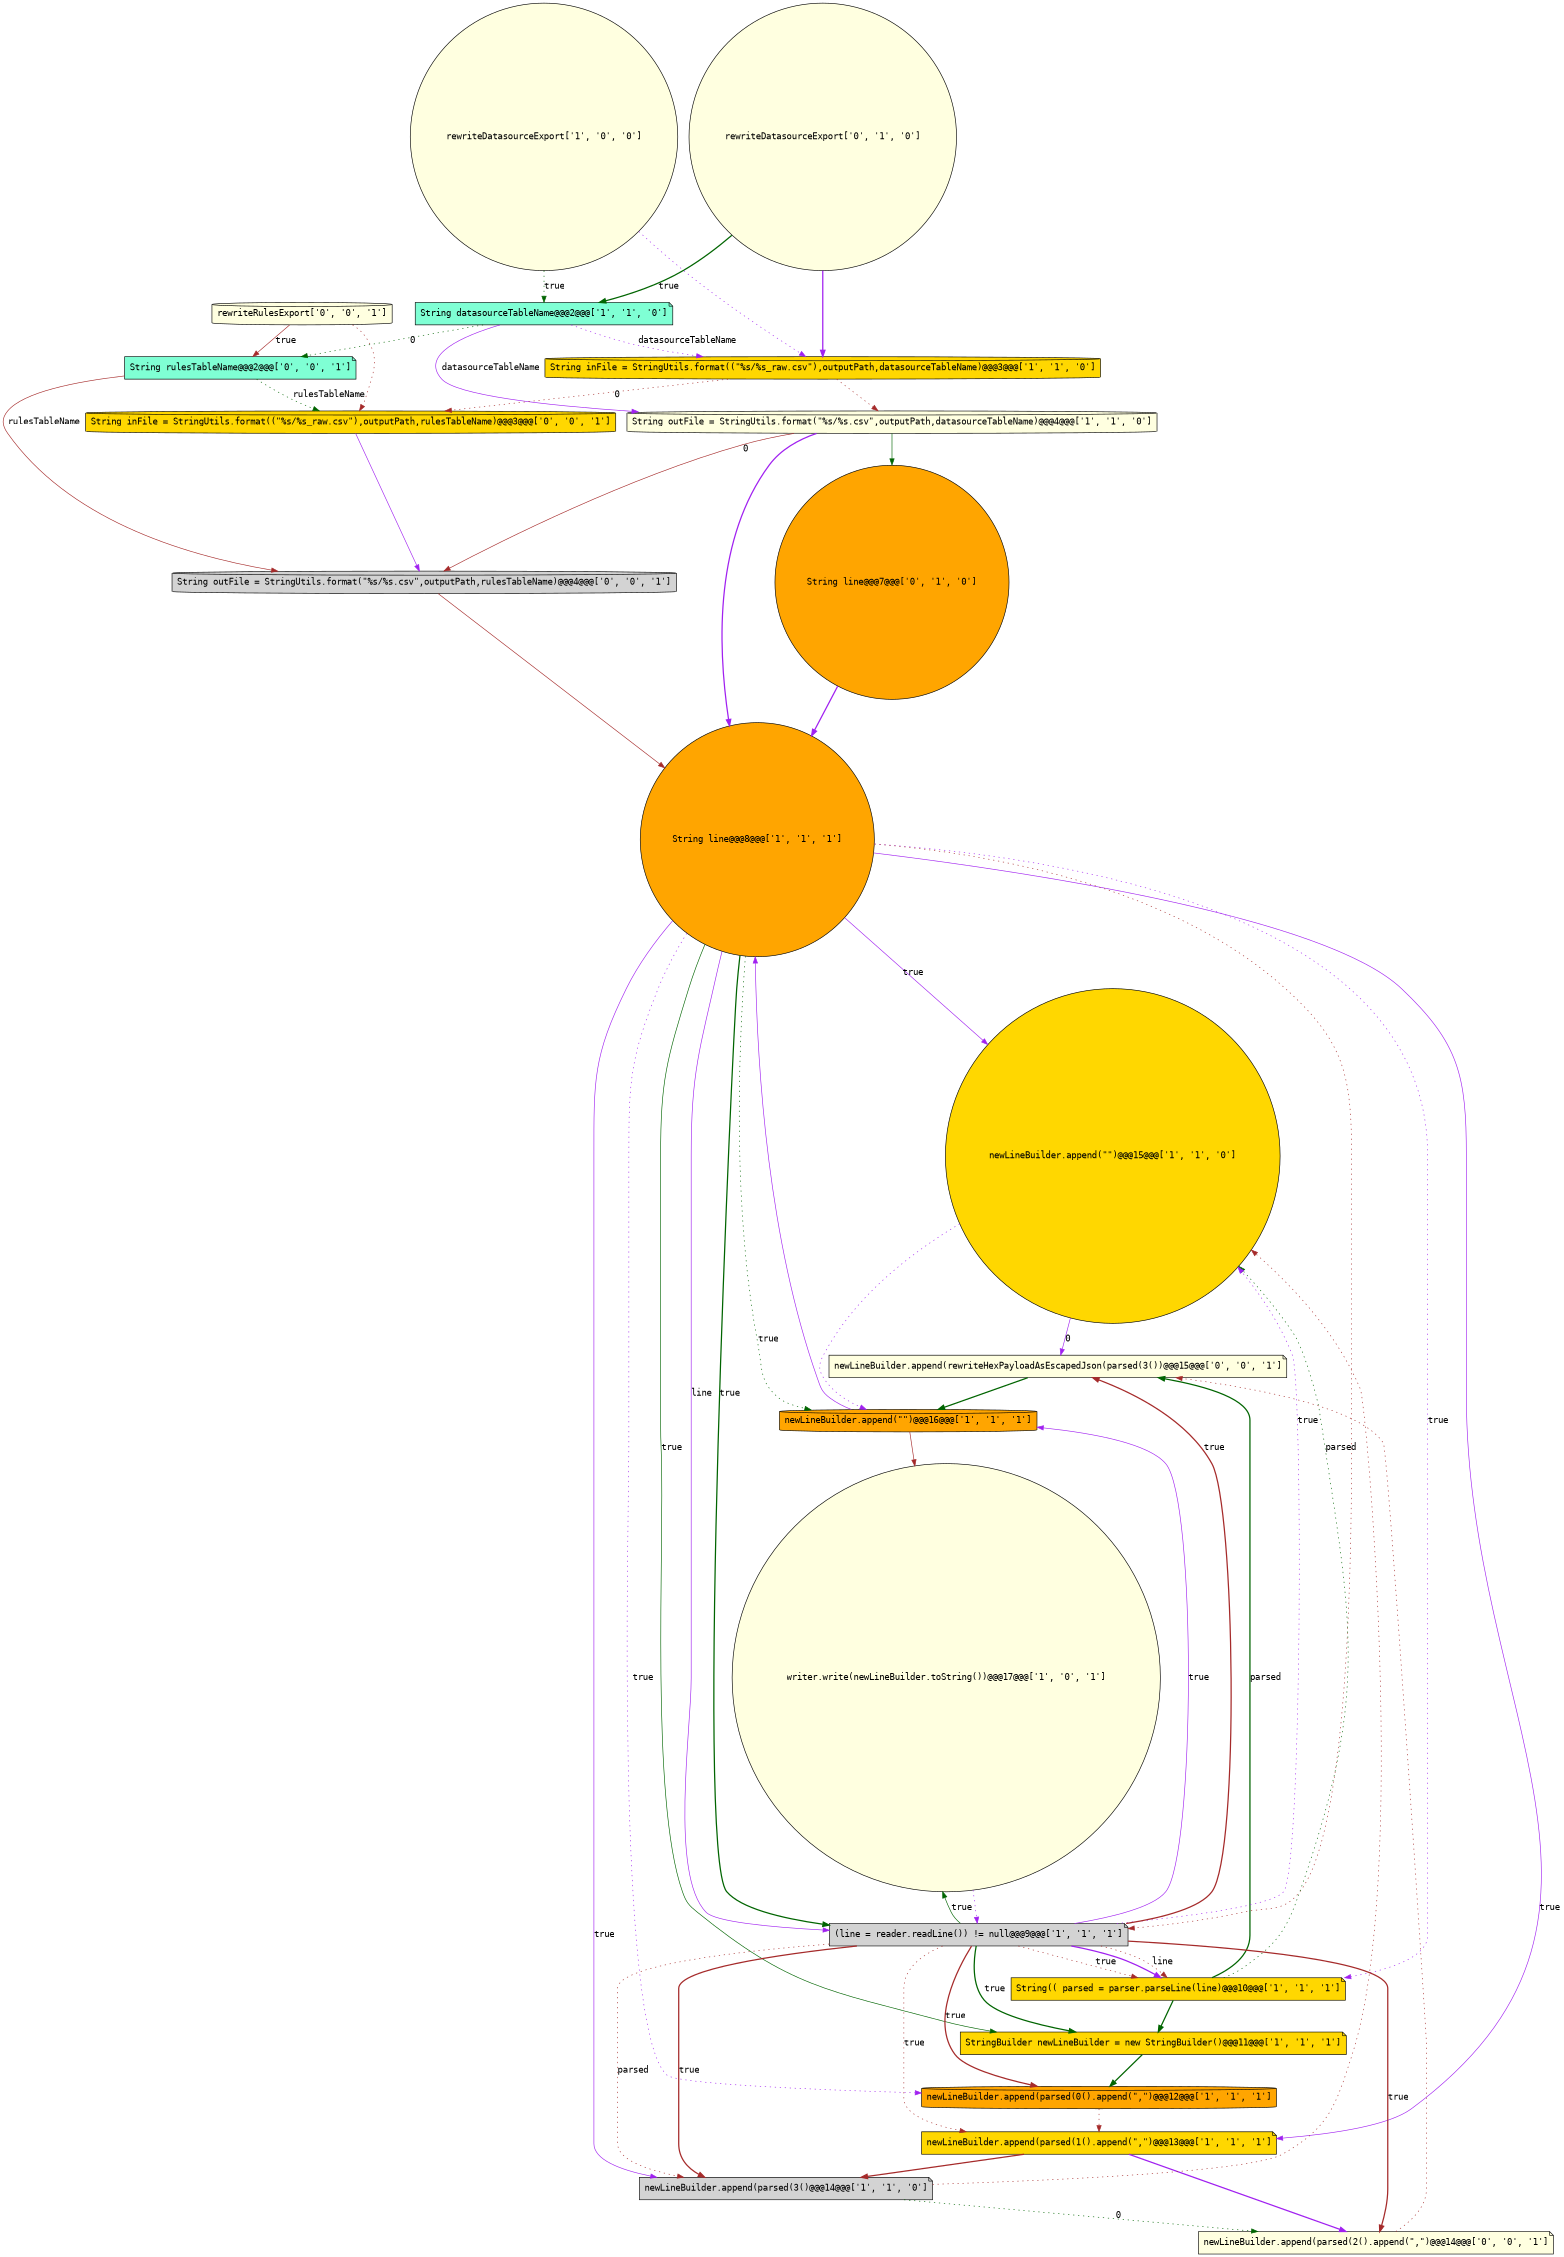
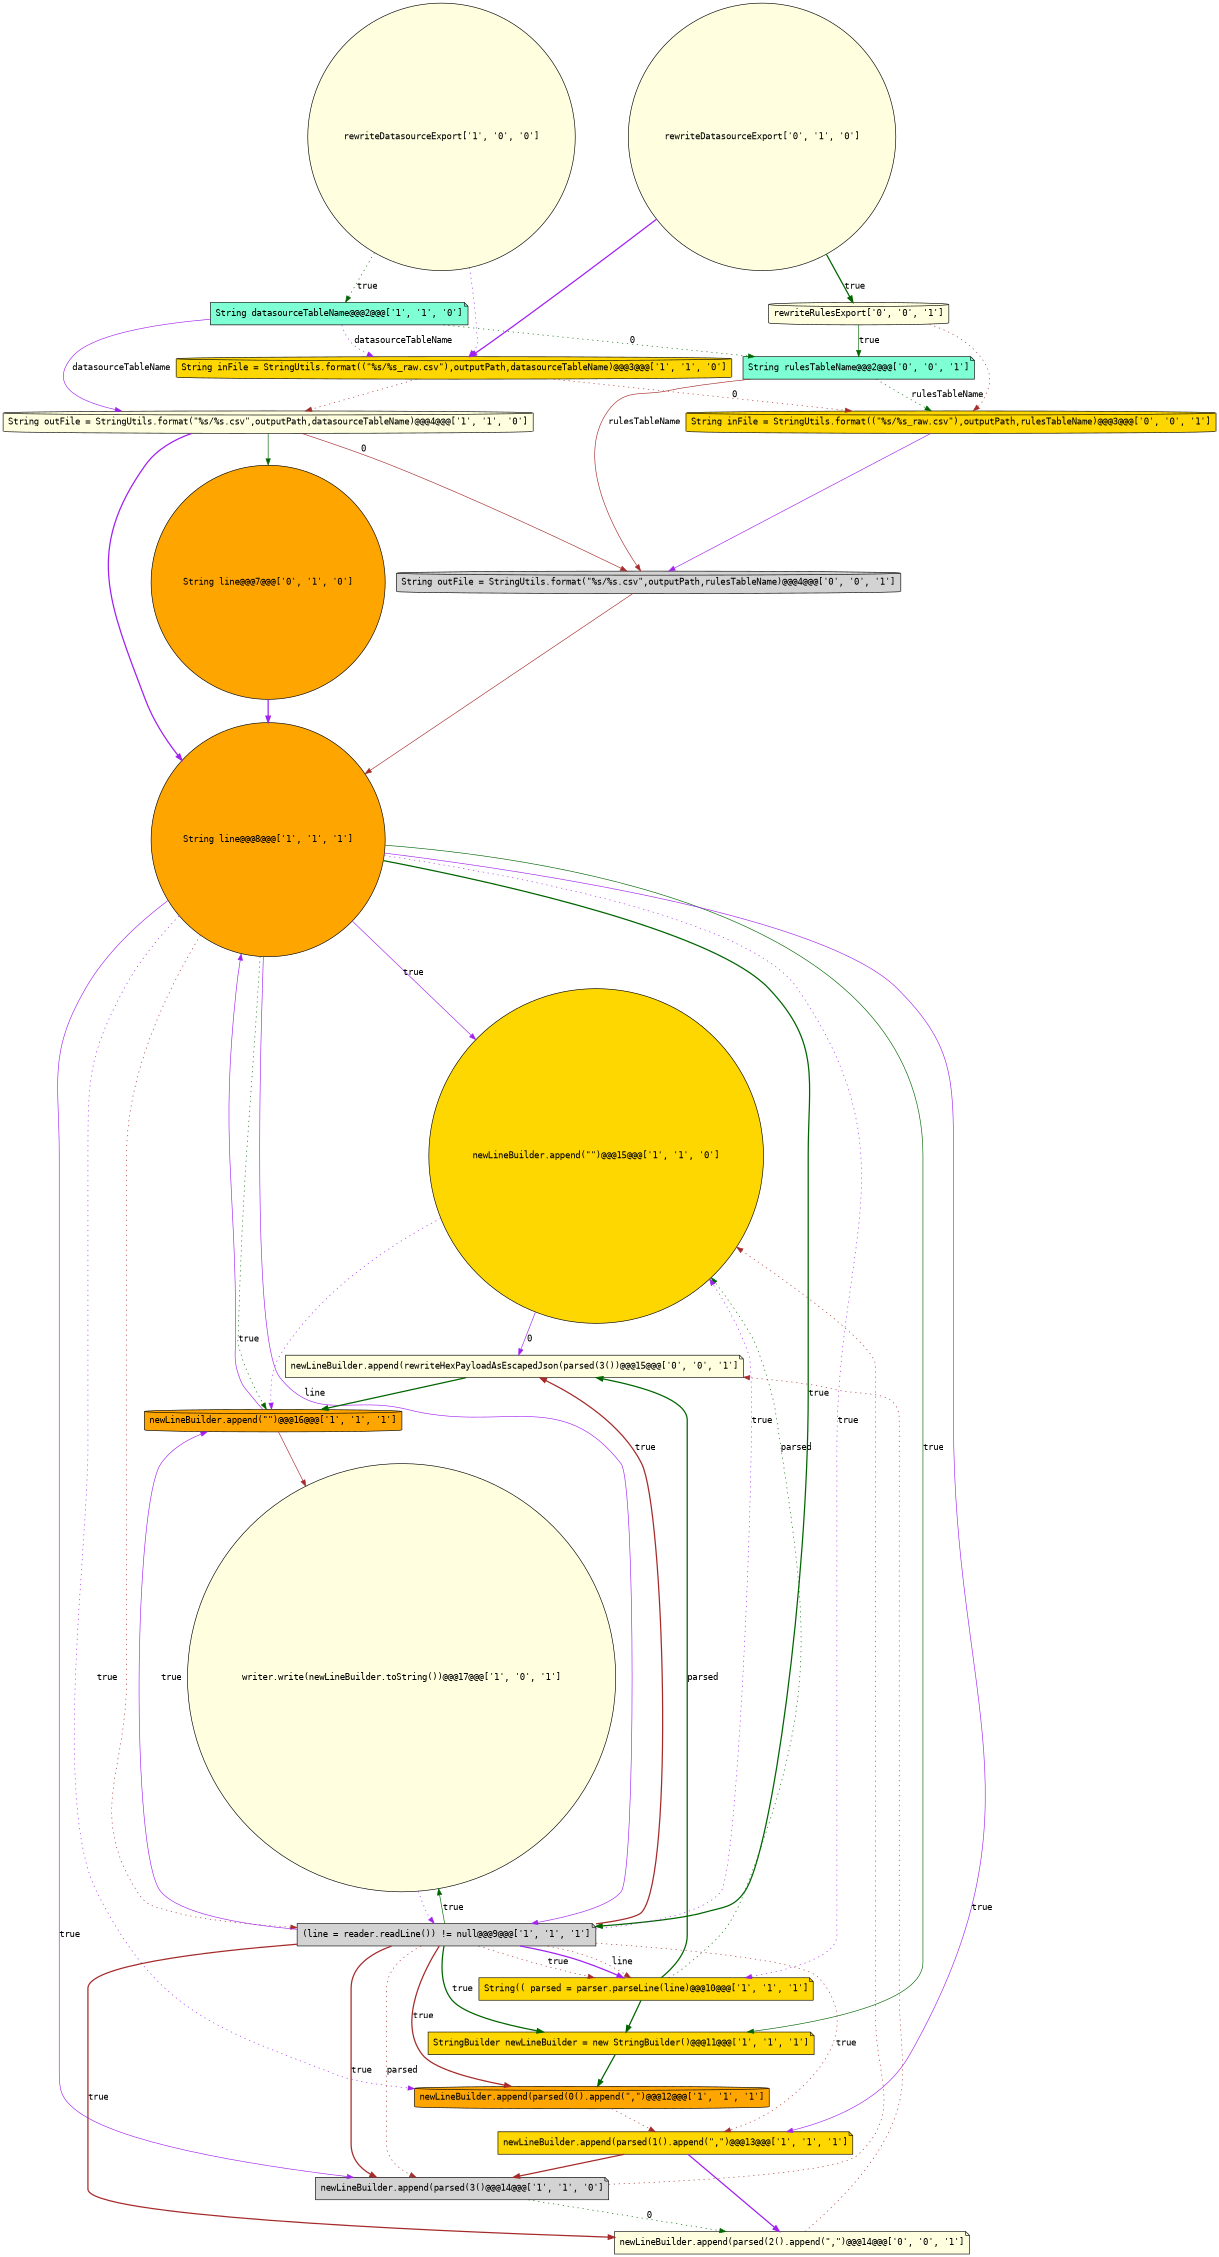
(673, 276) -> (838, 276)
(274, 339) -> (859, 338)
